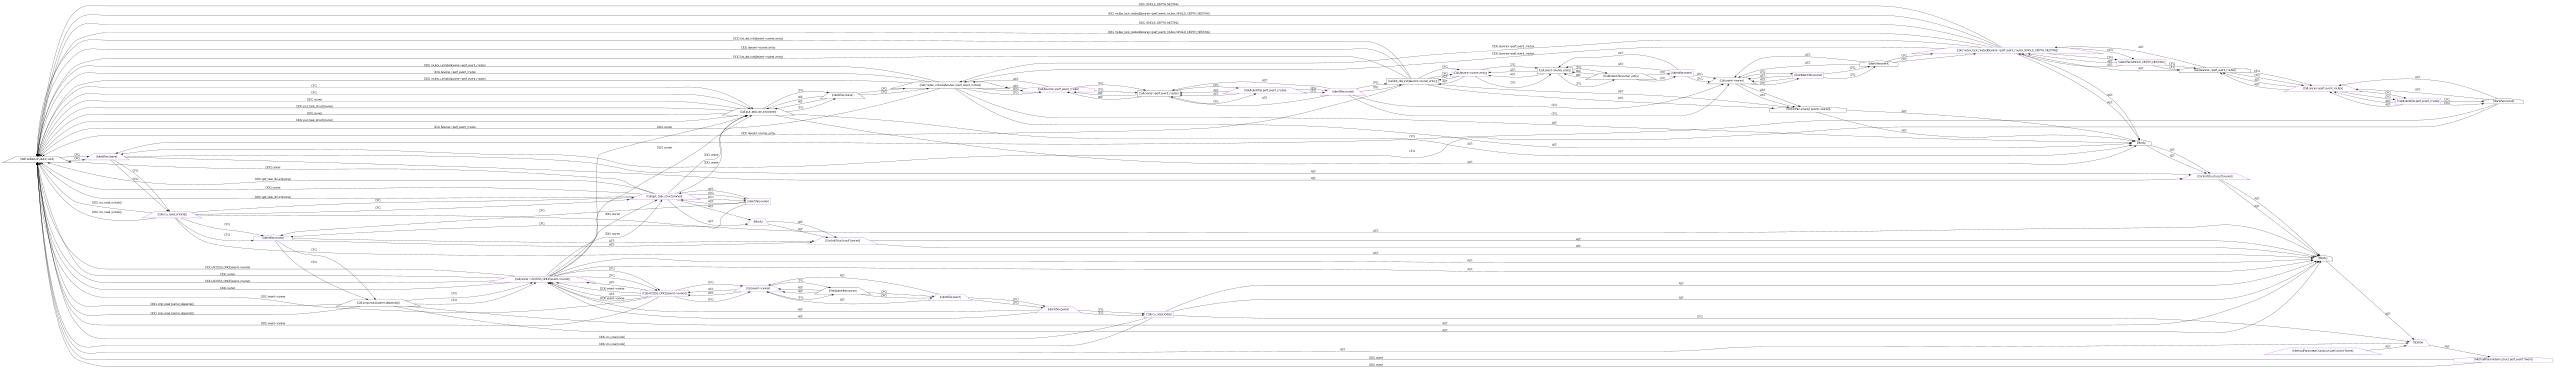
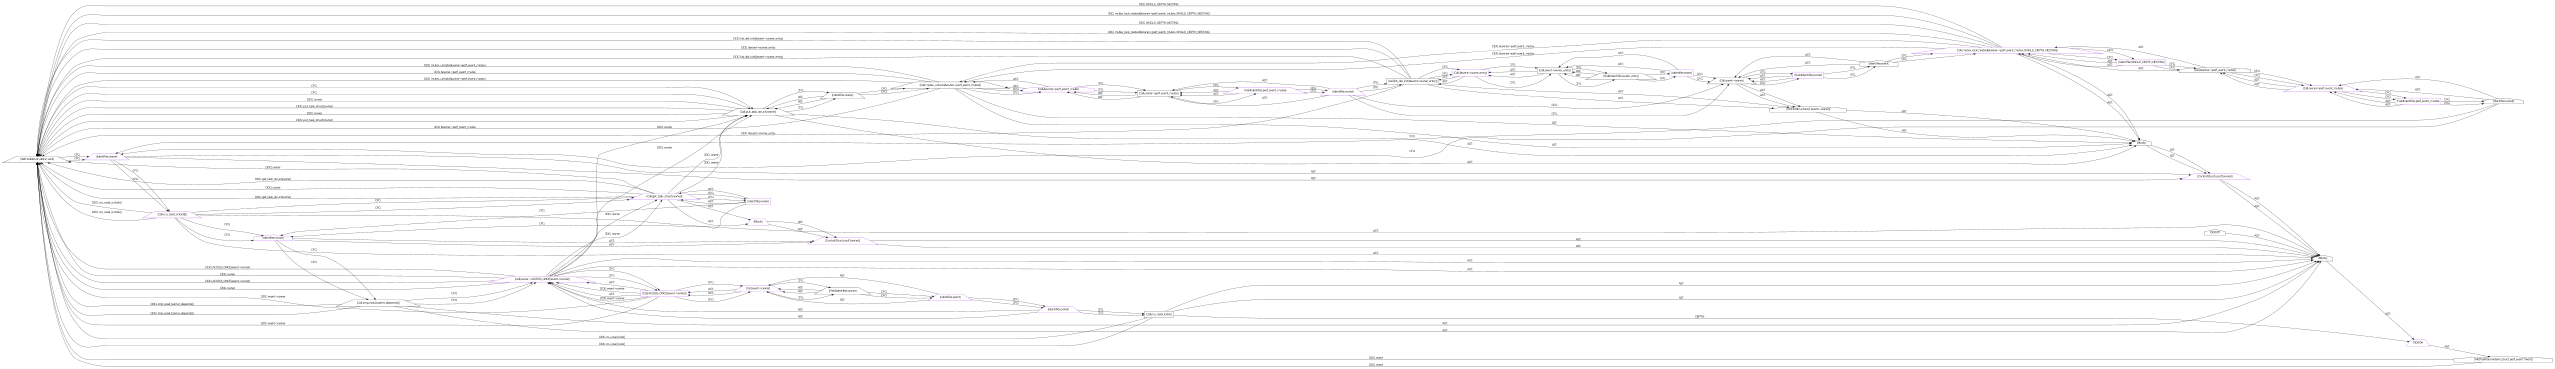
none -> (2215, 233)
(1159, 315) -> (1159, 315)
(1700, 317) -> (1700, 317)
(2323, 351) -> none
(1145, 352) -> none
(2503, 360) -> (2503, 360)
